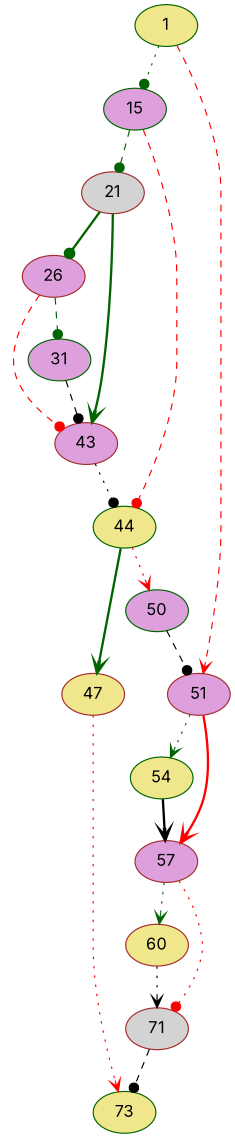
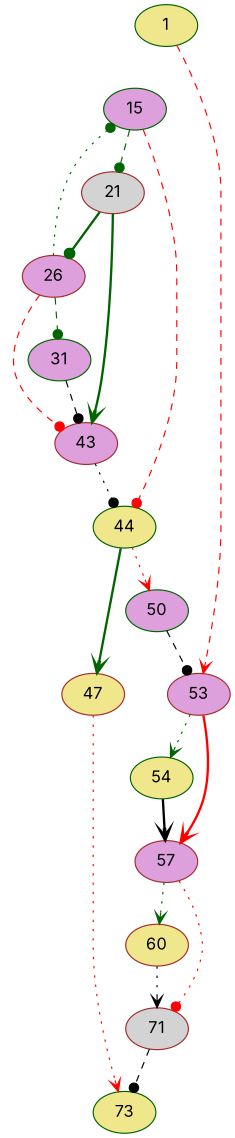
(152, 63) -> (65, 186)
(199, 694) -> (199, 694)
